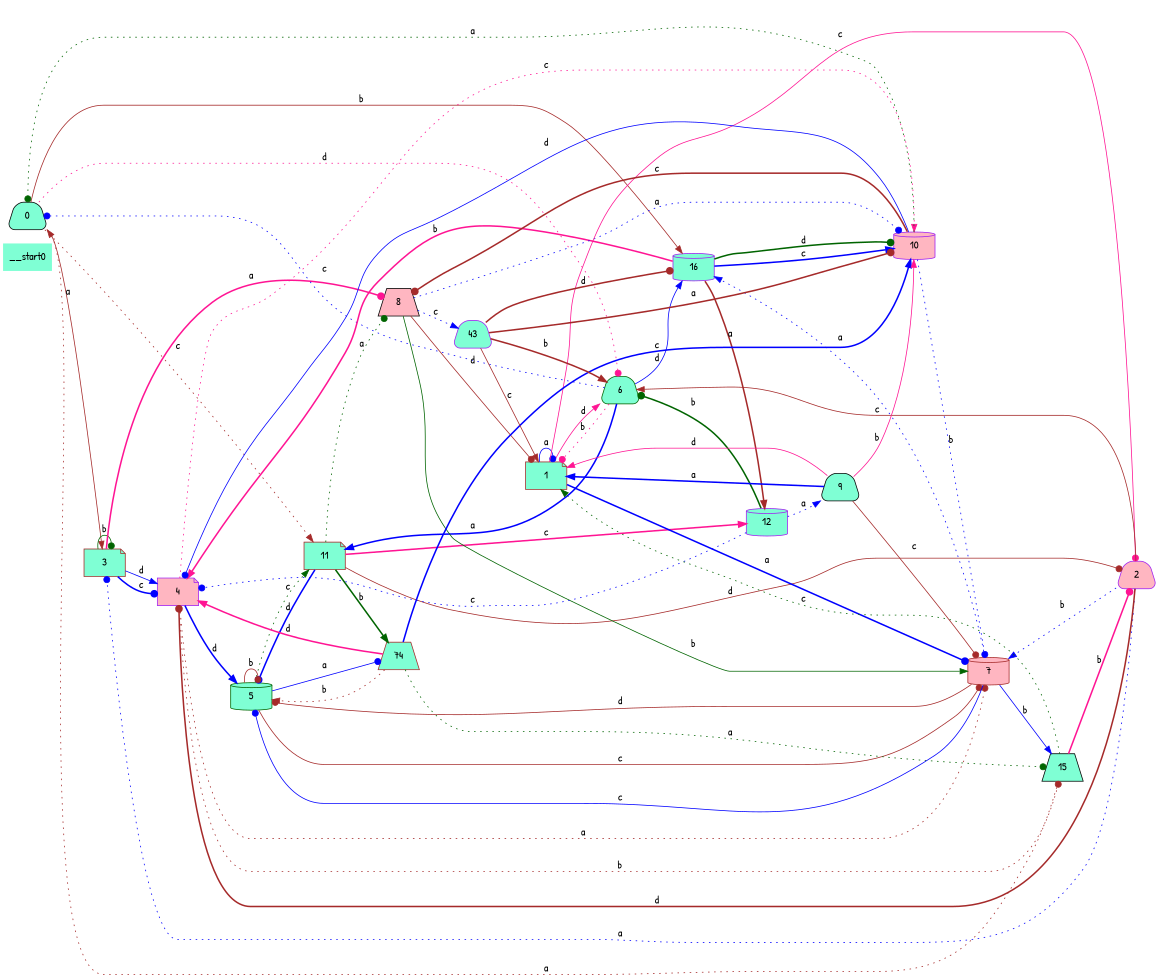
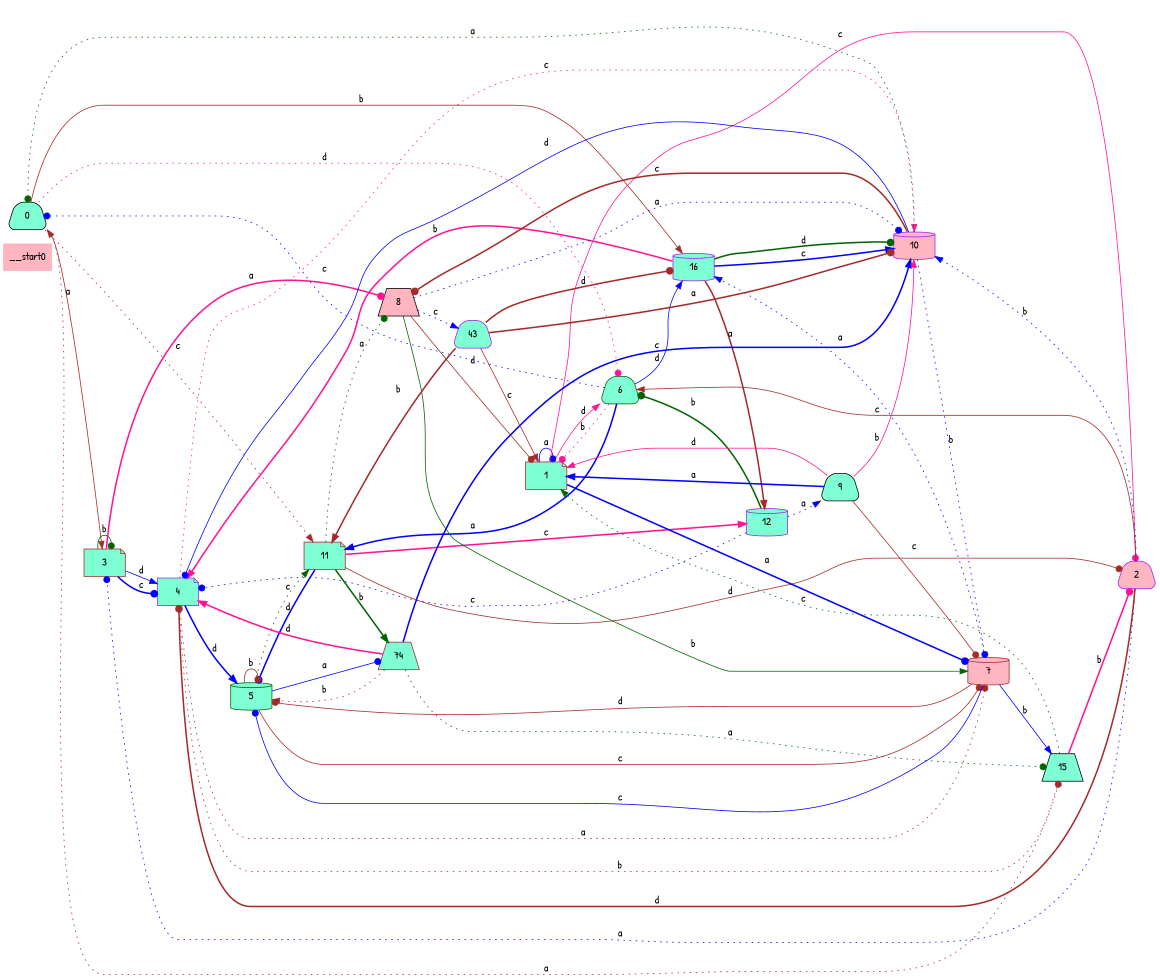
(28, 257) -> (28, 257)
(546, 356) -> (391, 438)
(178, 592) -> (178, 592)
(1066, 621) -> (1087, 381)
